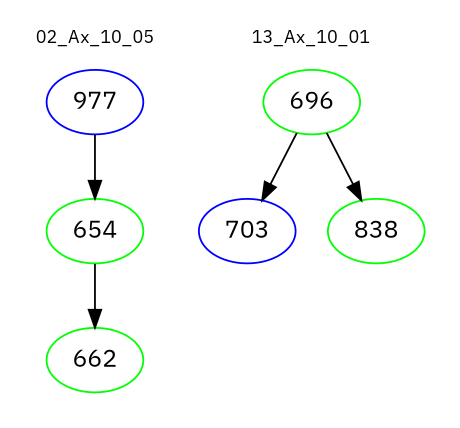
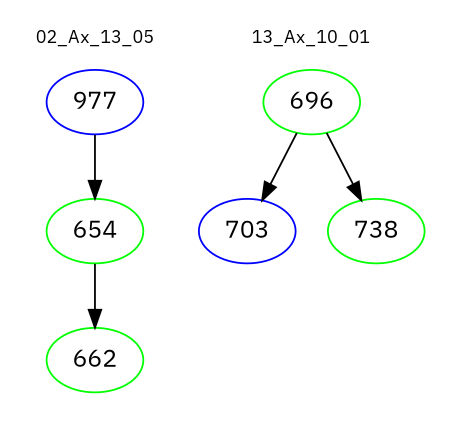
(96, 39) -> (96, 39)
(376, 231) -> (376, 231)
